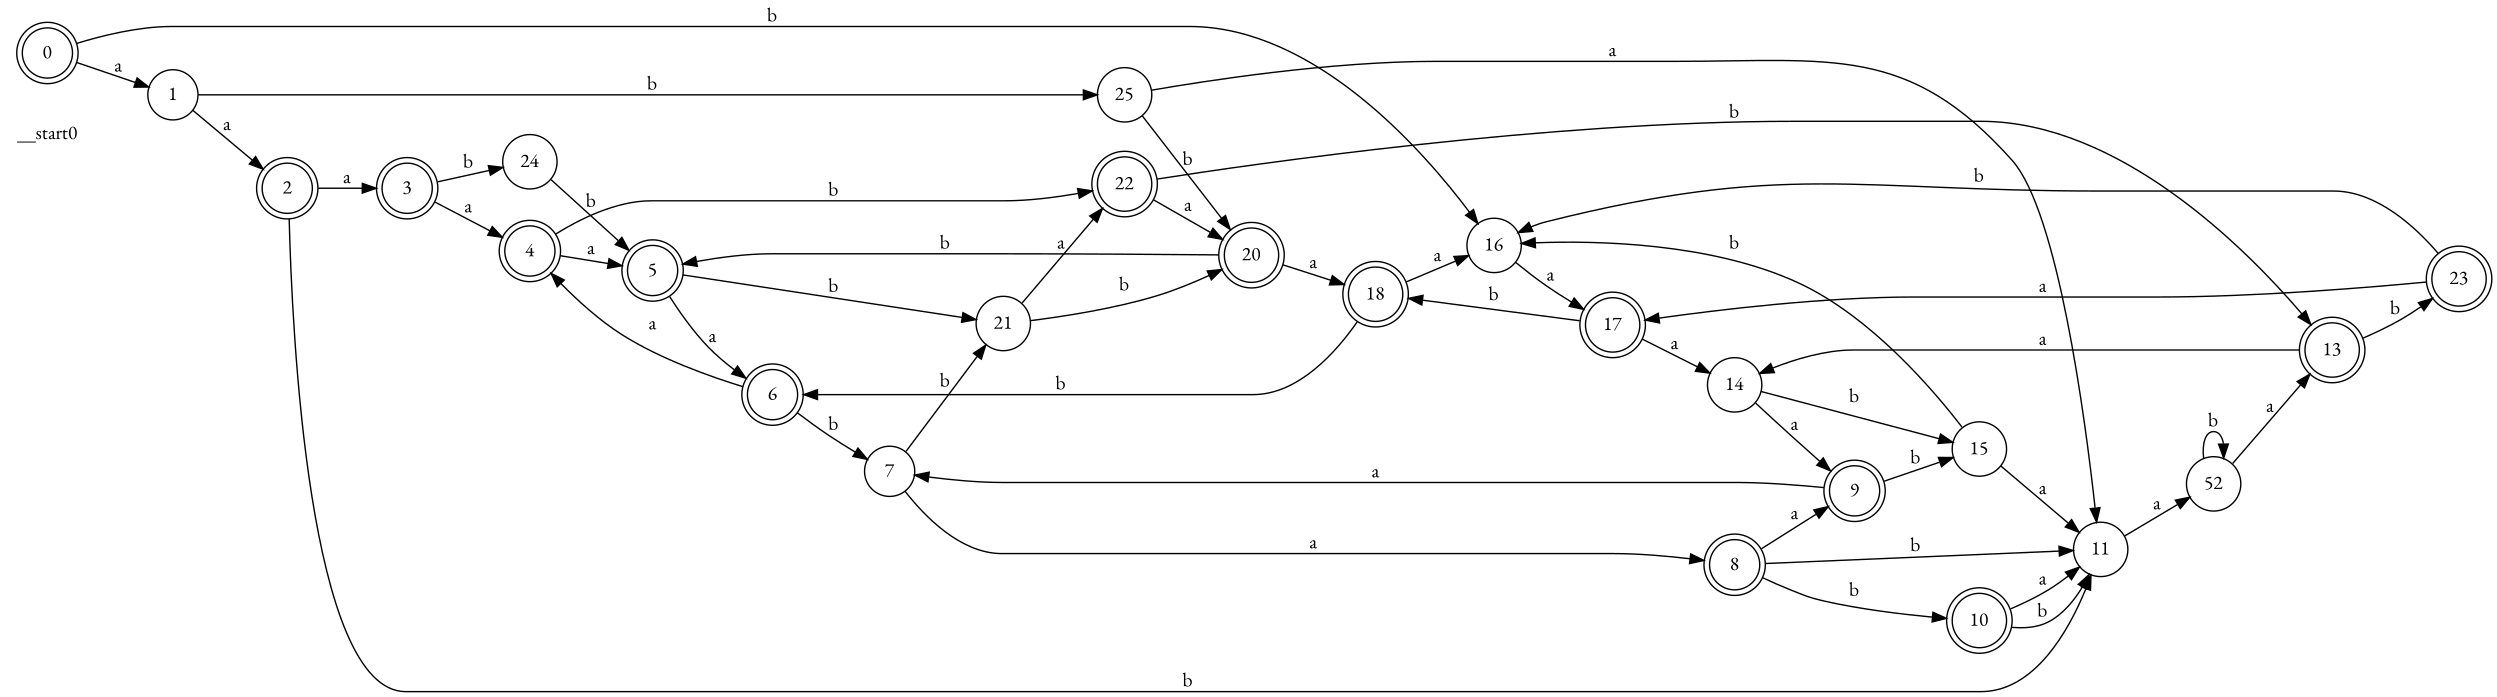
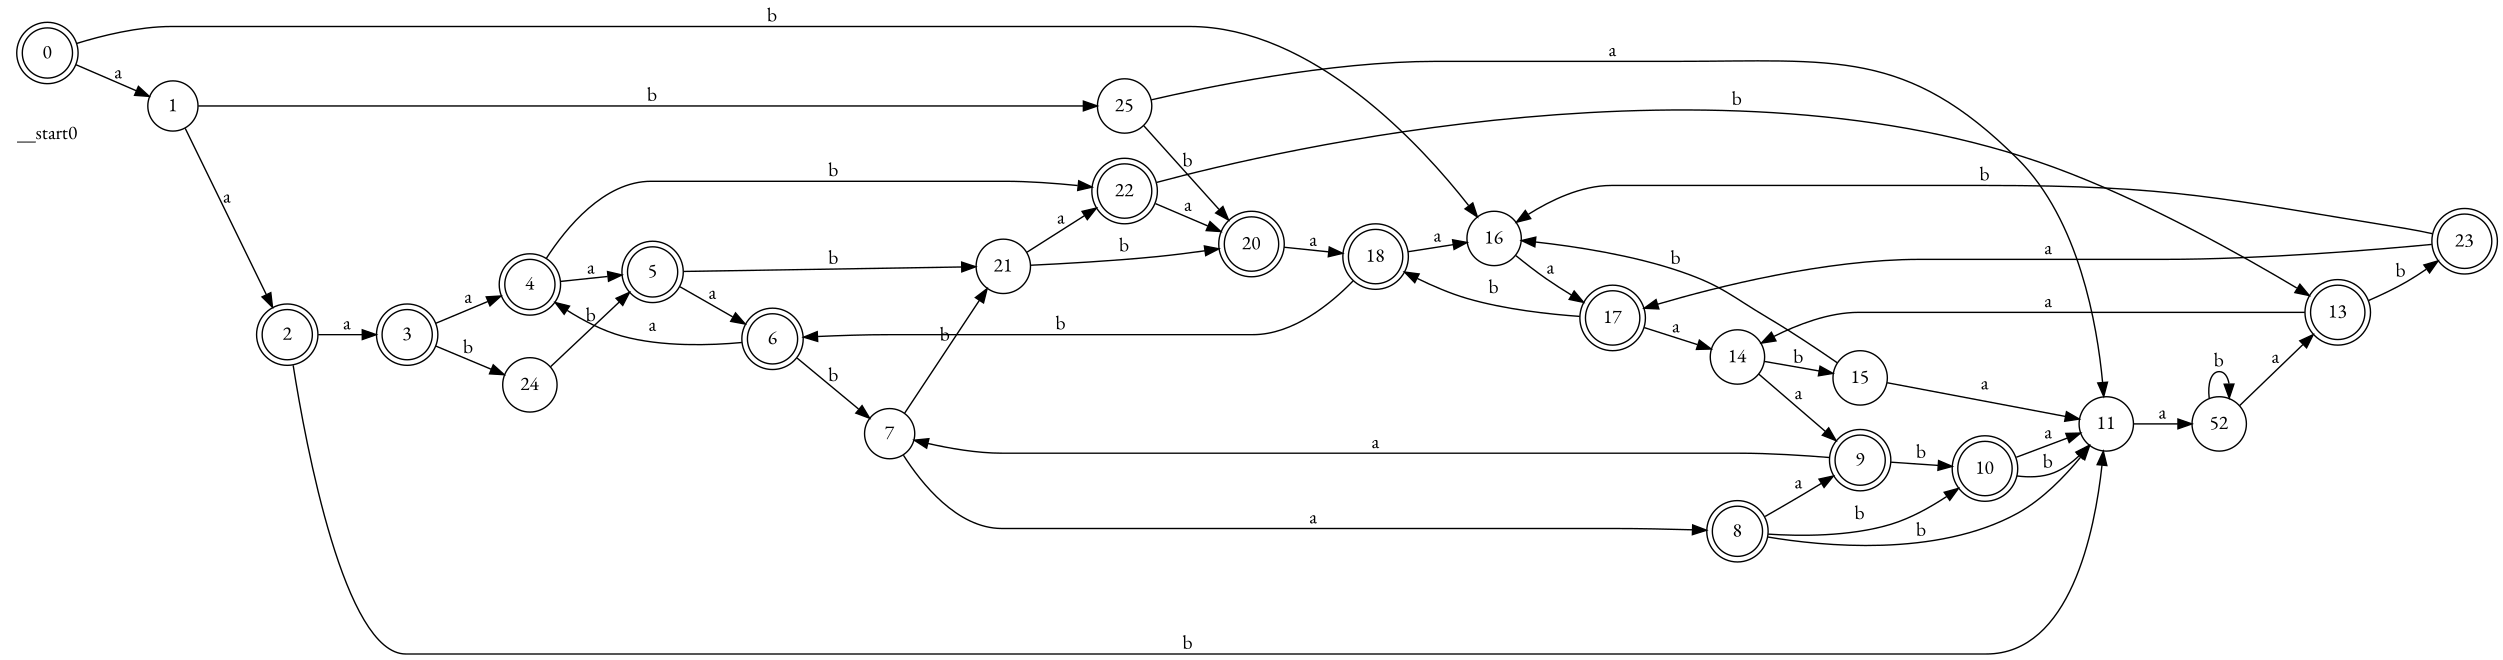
(958, 254) -> none
(1912, 472) -> (1915, 464)
